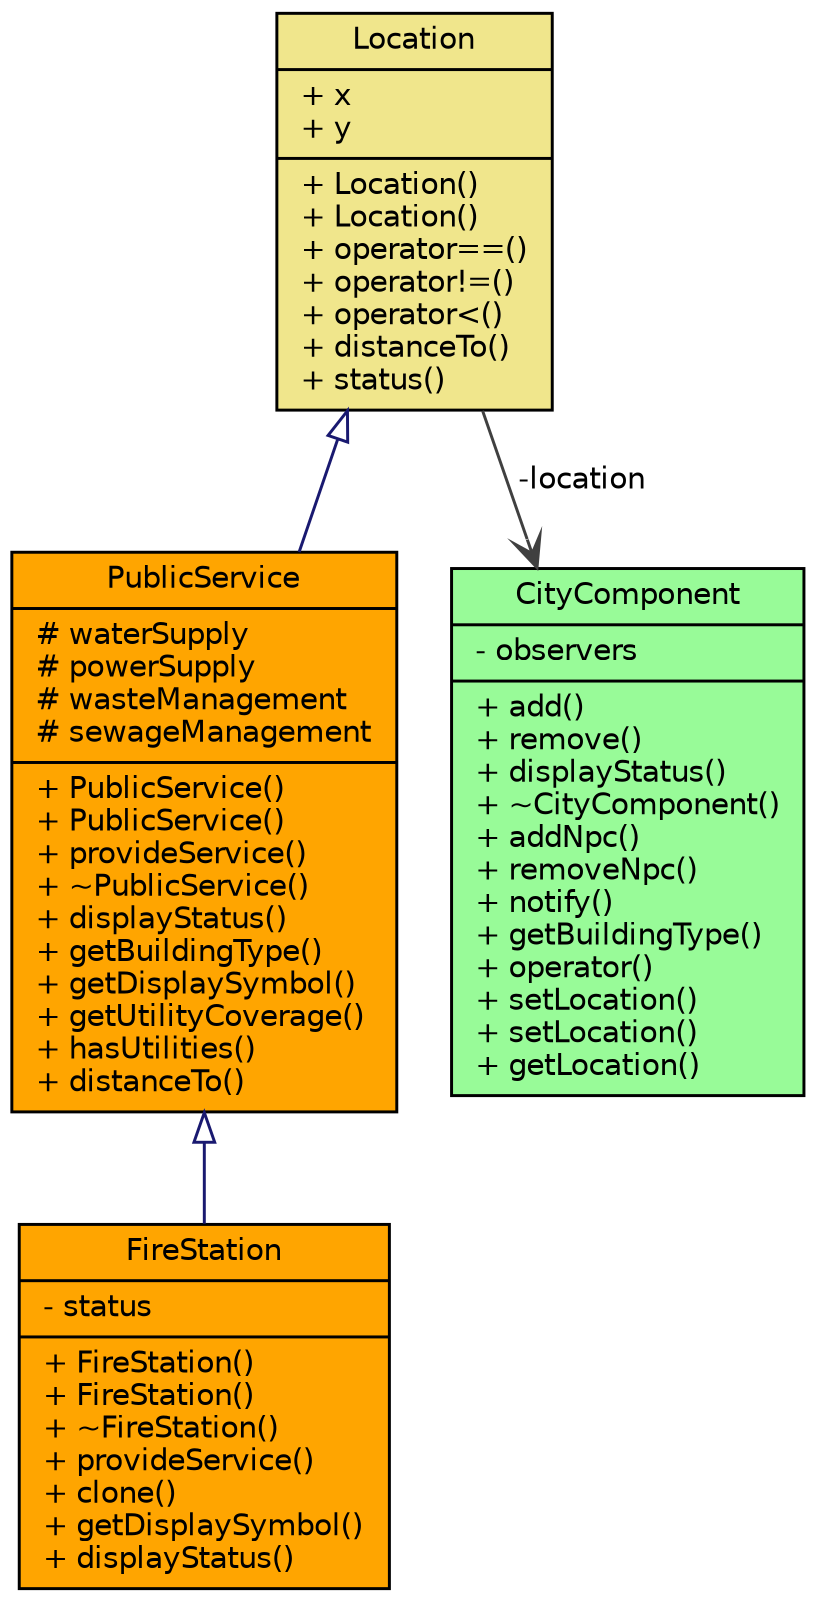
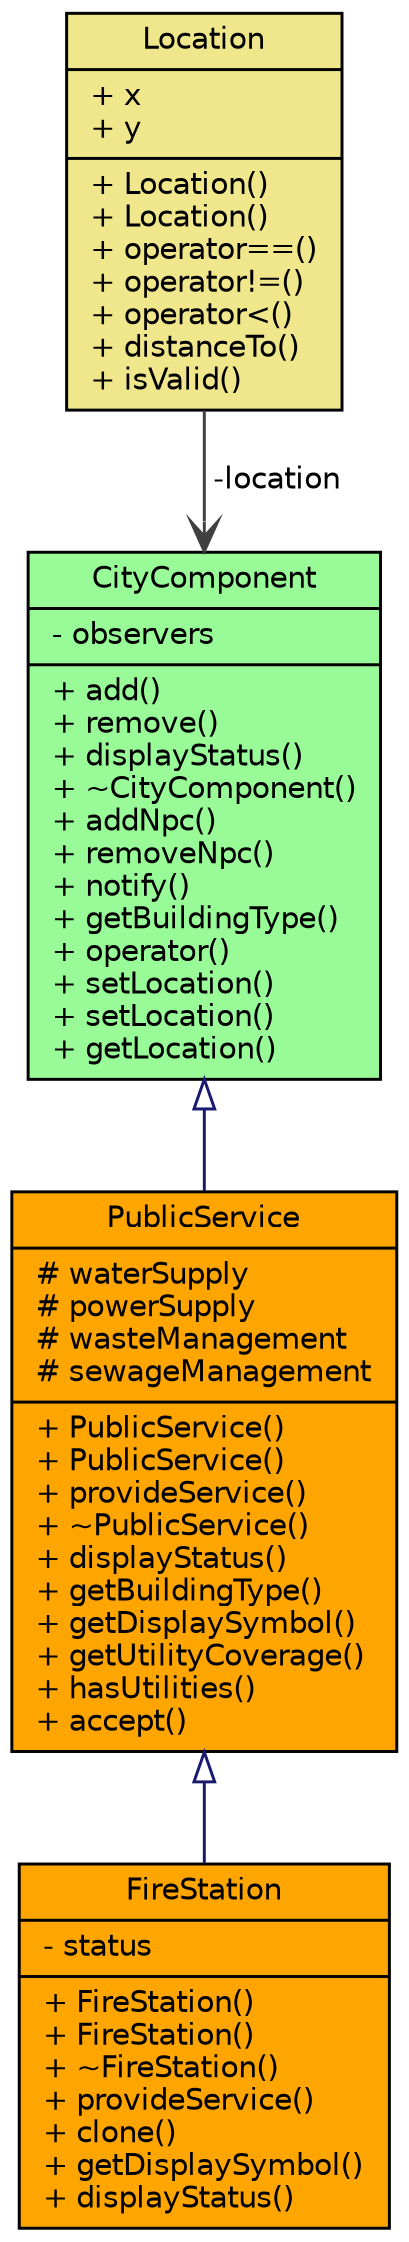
(373, 381) -> (167, 381)
(318, 496) -> (204, 1150)
(141, 1082) -> (113, 1722)
